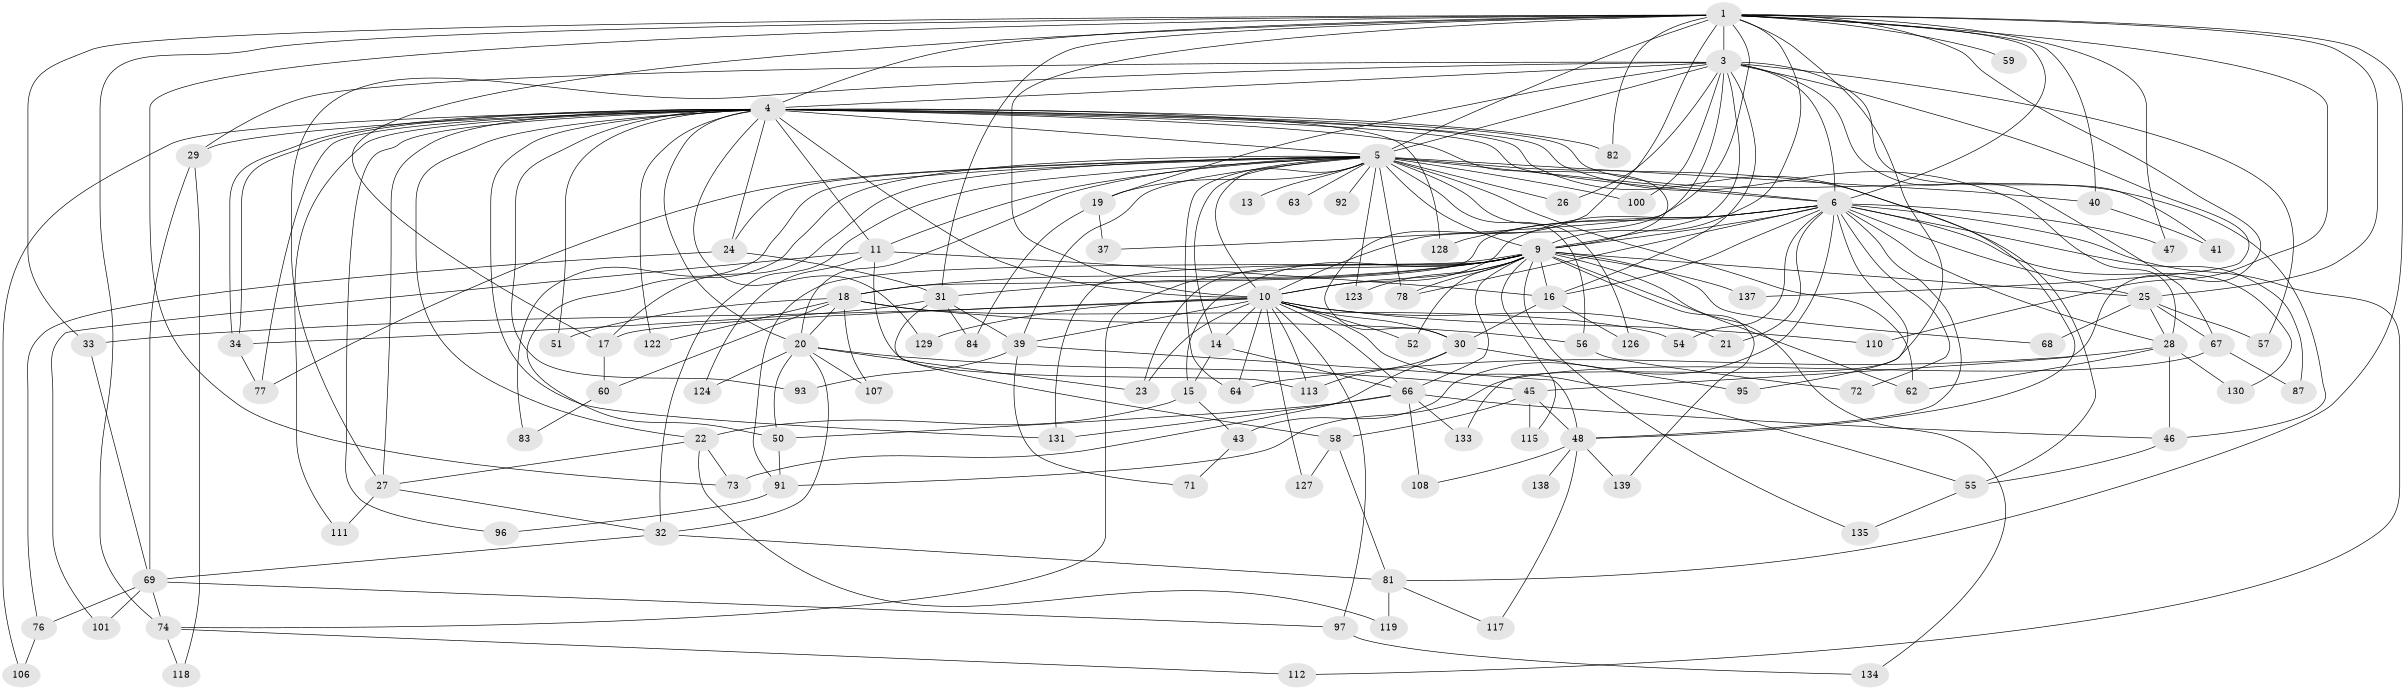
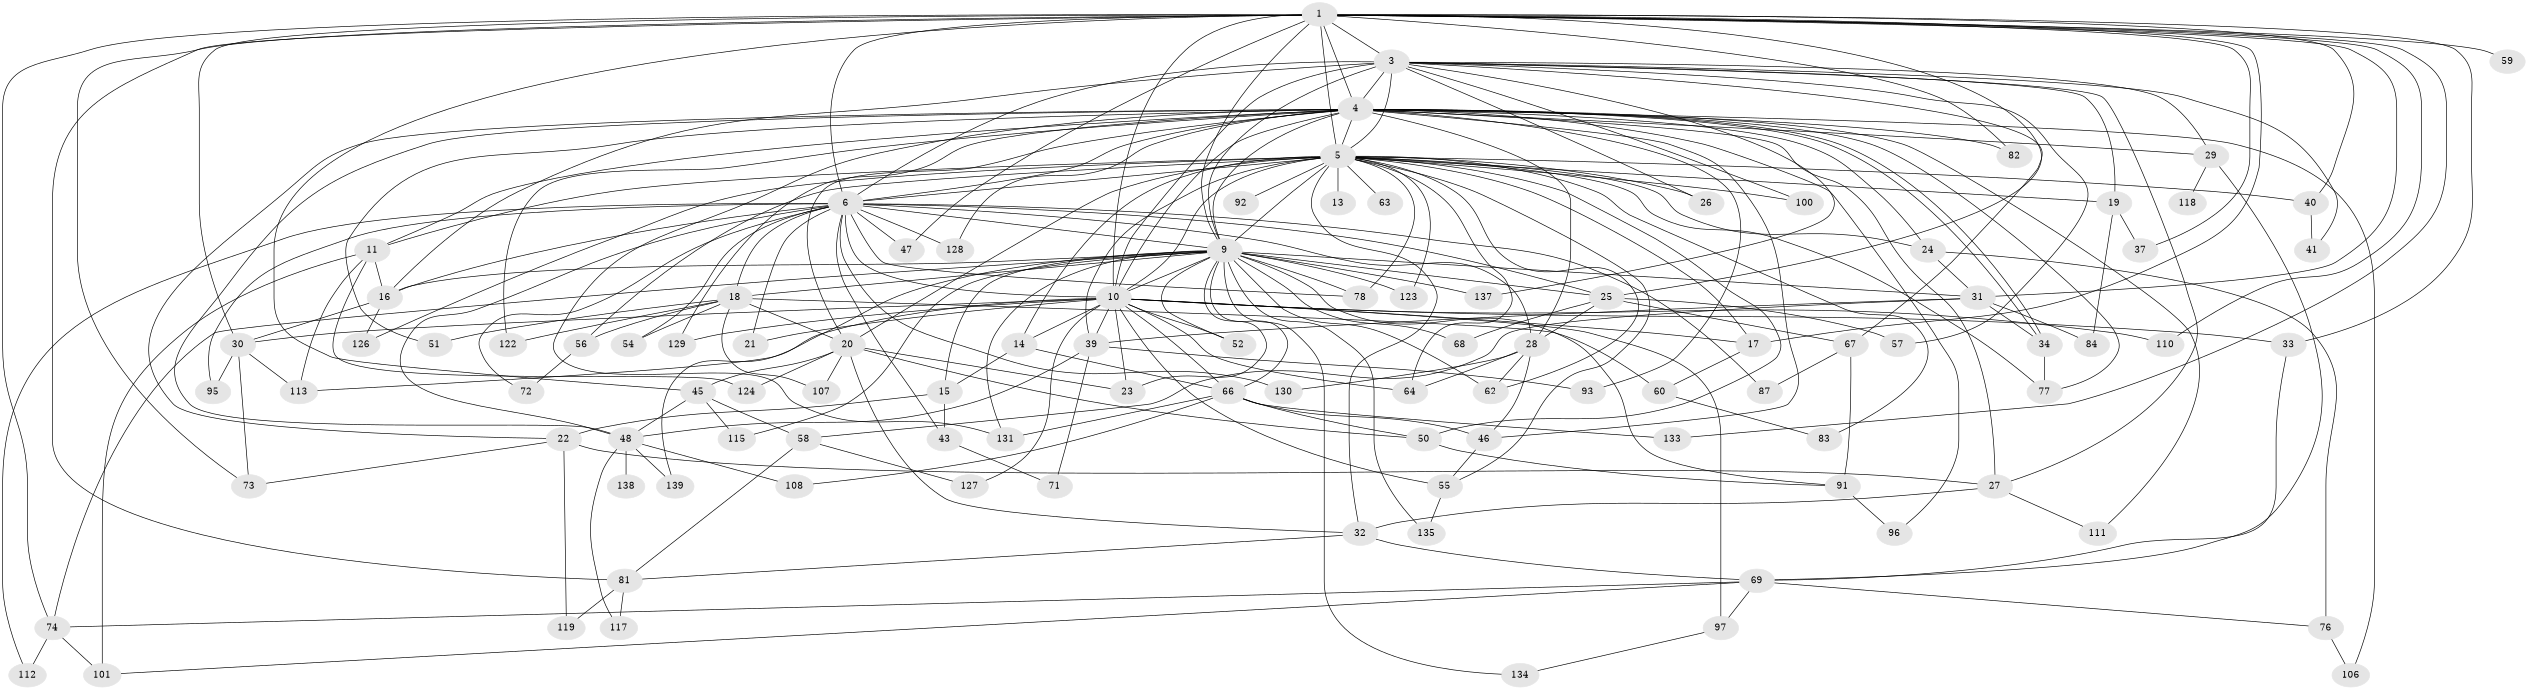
(172, 652) -> (77, 652)
